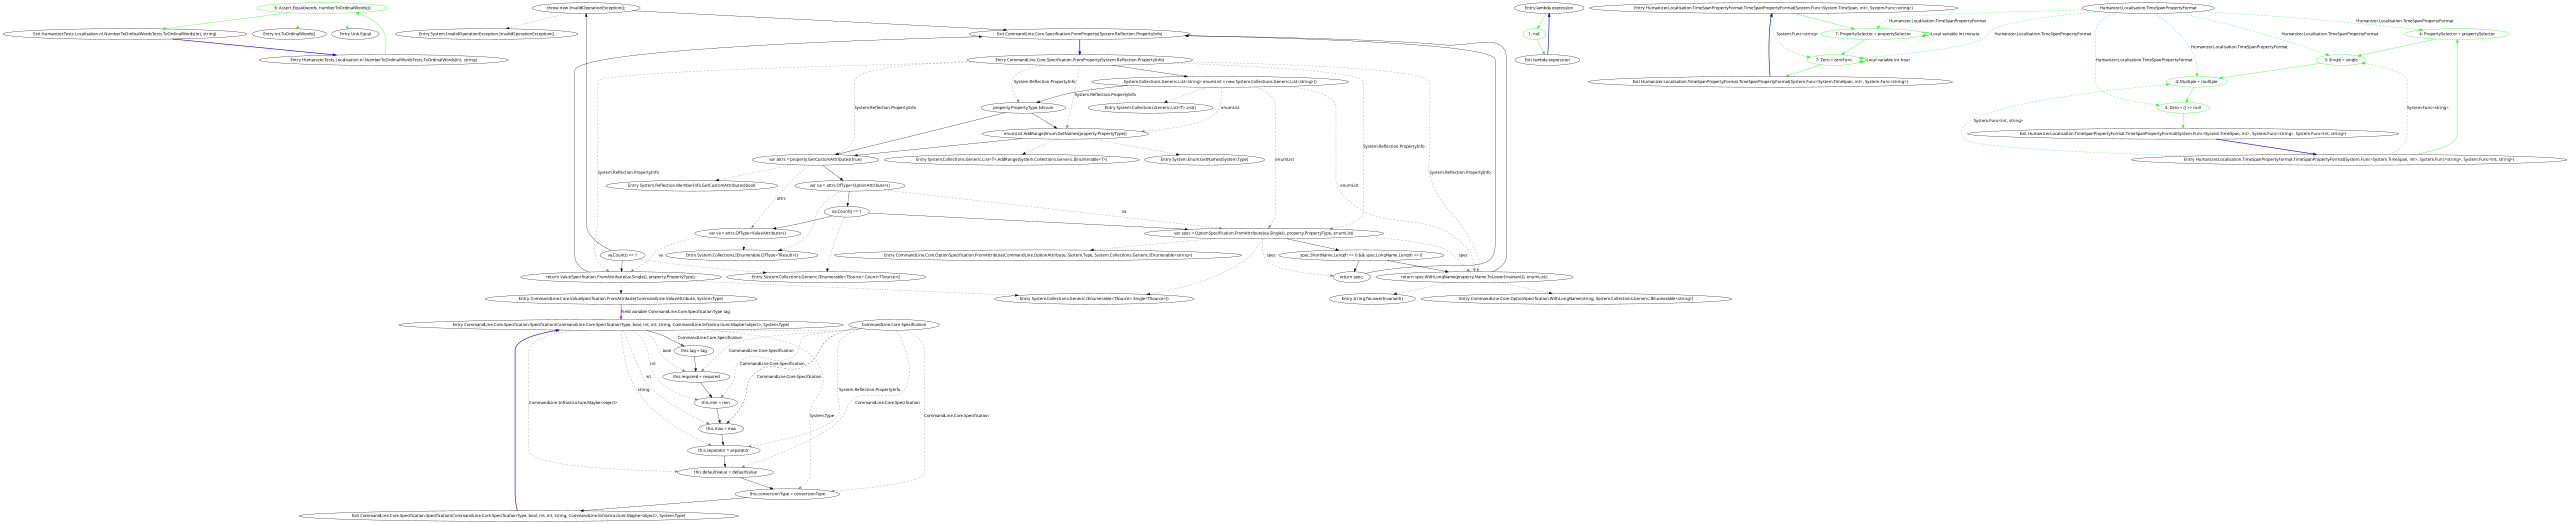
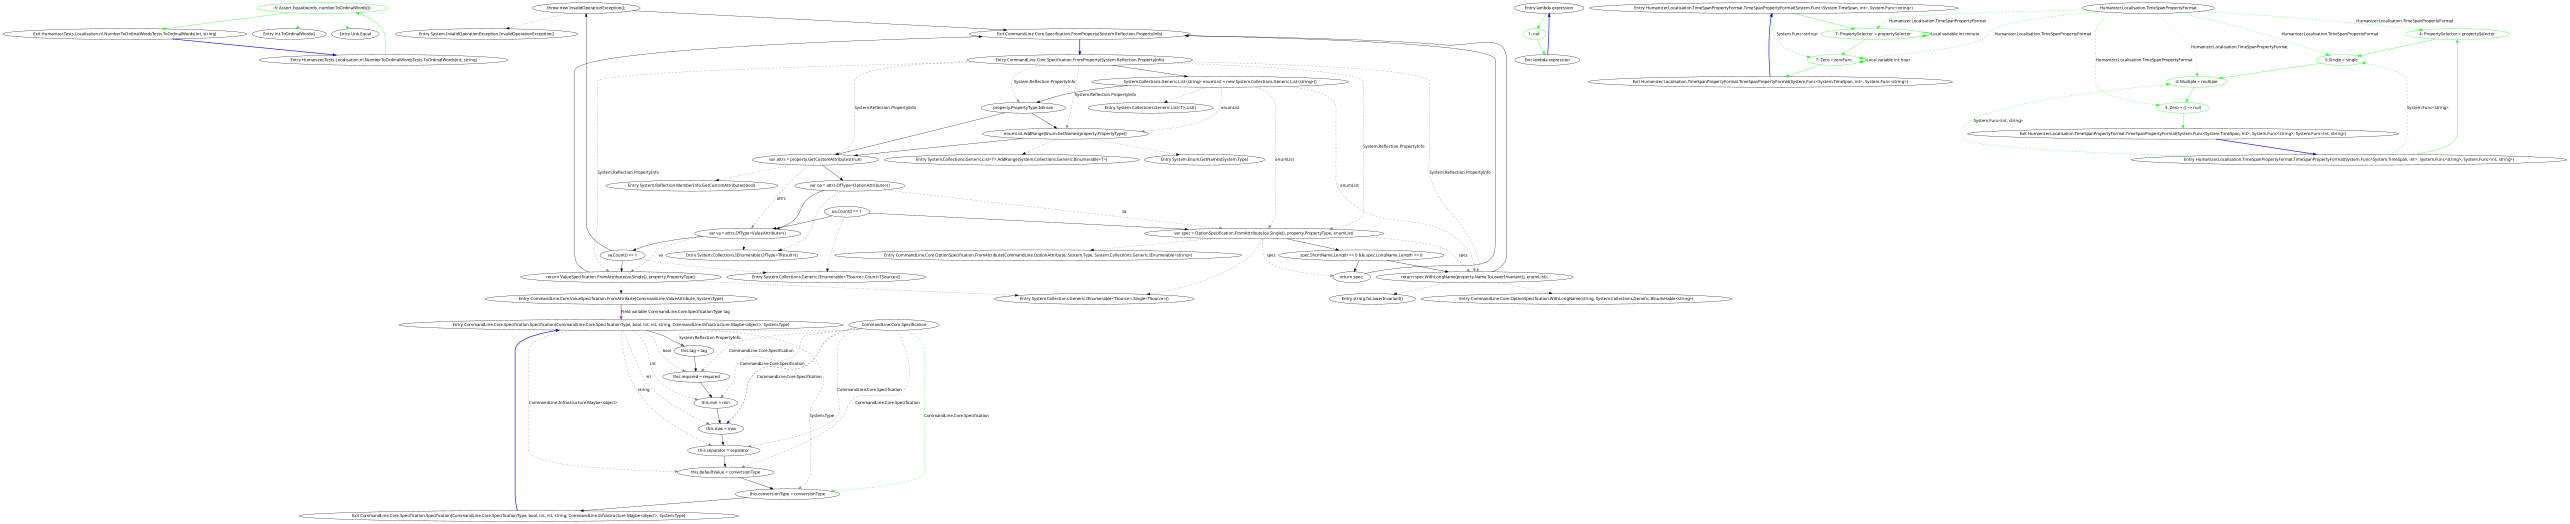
(2184, 39) -> (2184, 39)
(849, 197) -> (801, 209)
none -> (669, 241)
(710, 338) -> (710, 338)
(870, 390) -> (870, 390)
(924, 444) -> (924, 444)
(726, 472) -> (726, 472)
